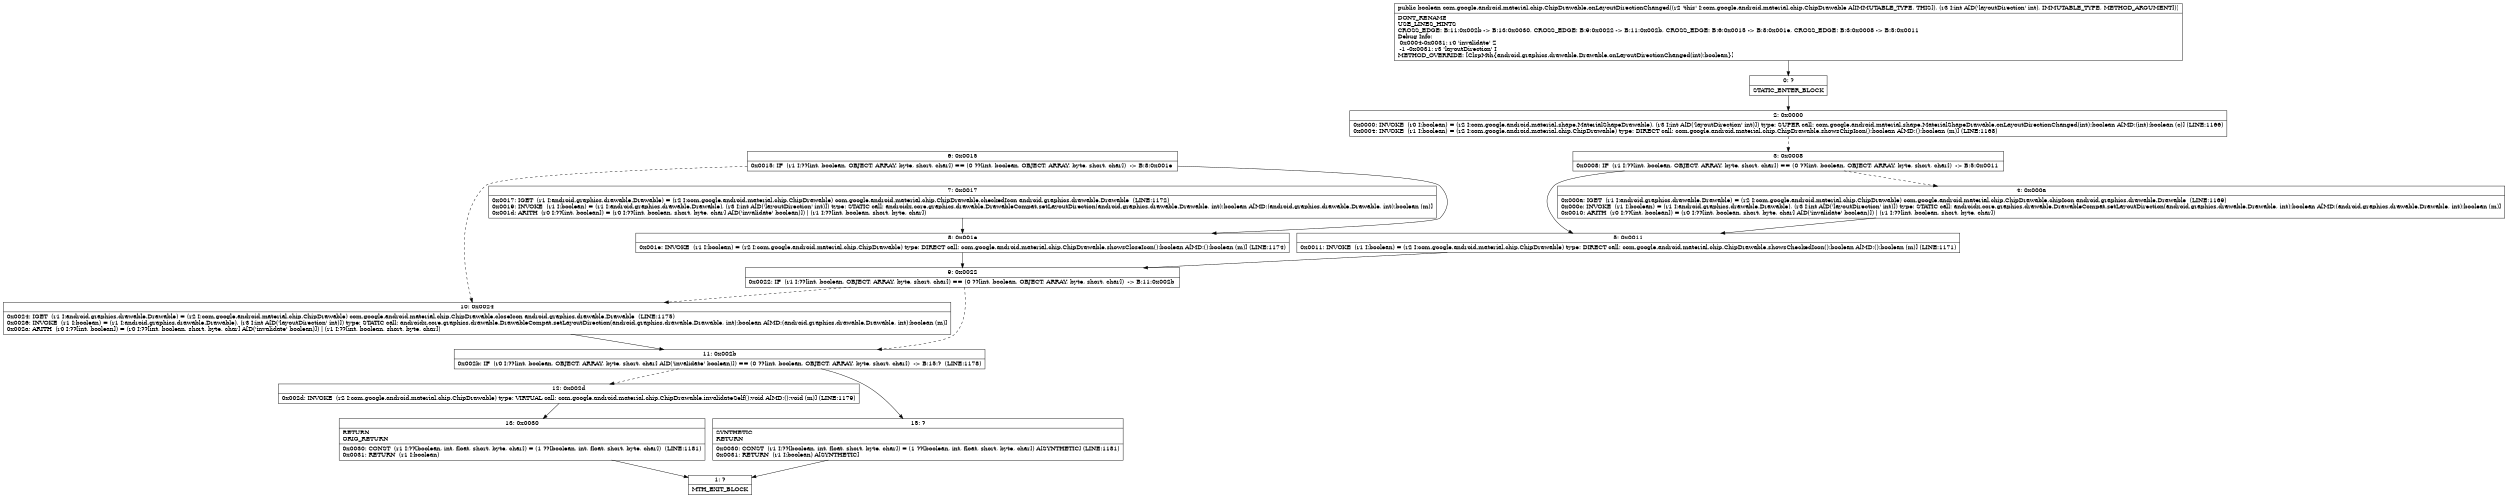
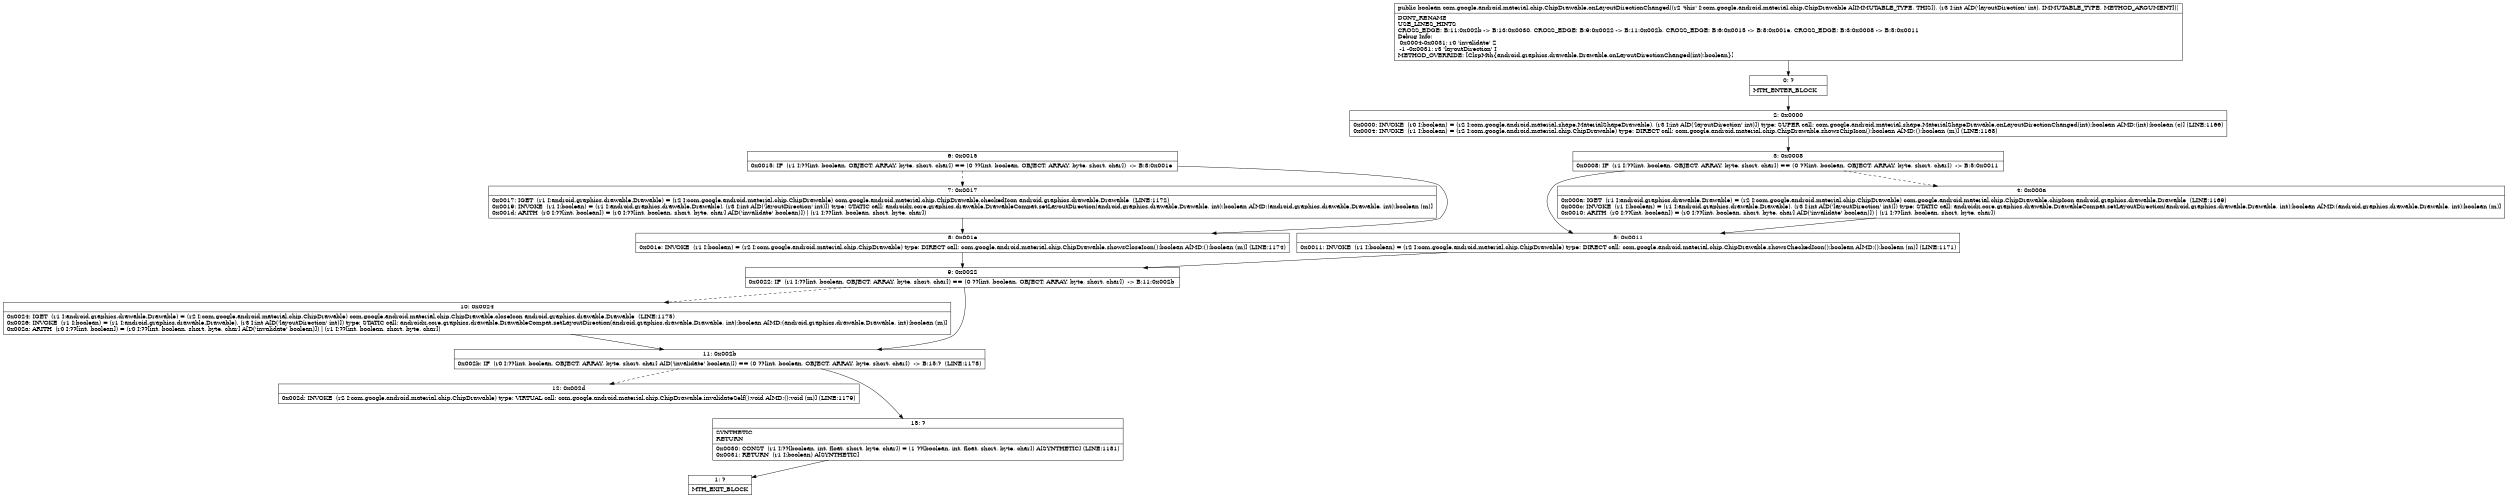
(1788, 90) -> (1785, 90)
(1788, 142) -> (1788, 142)
(557, 175) -> (962, 176)
(943, 339) -> (943, 339)
(522, 439) -> none
